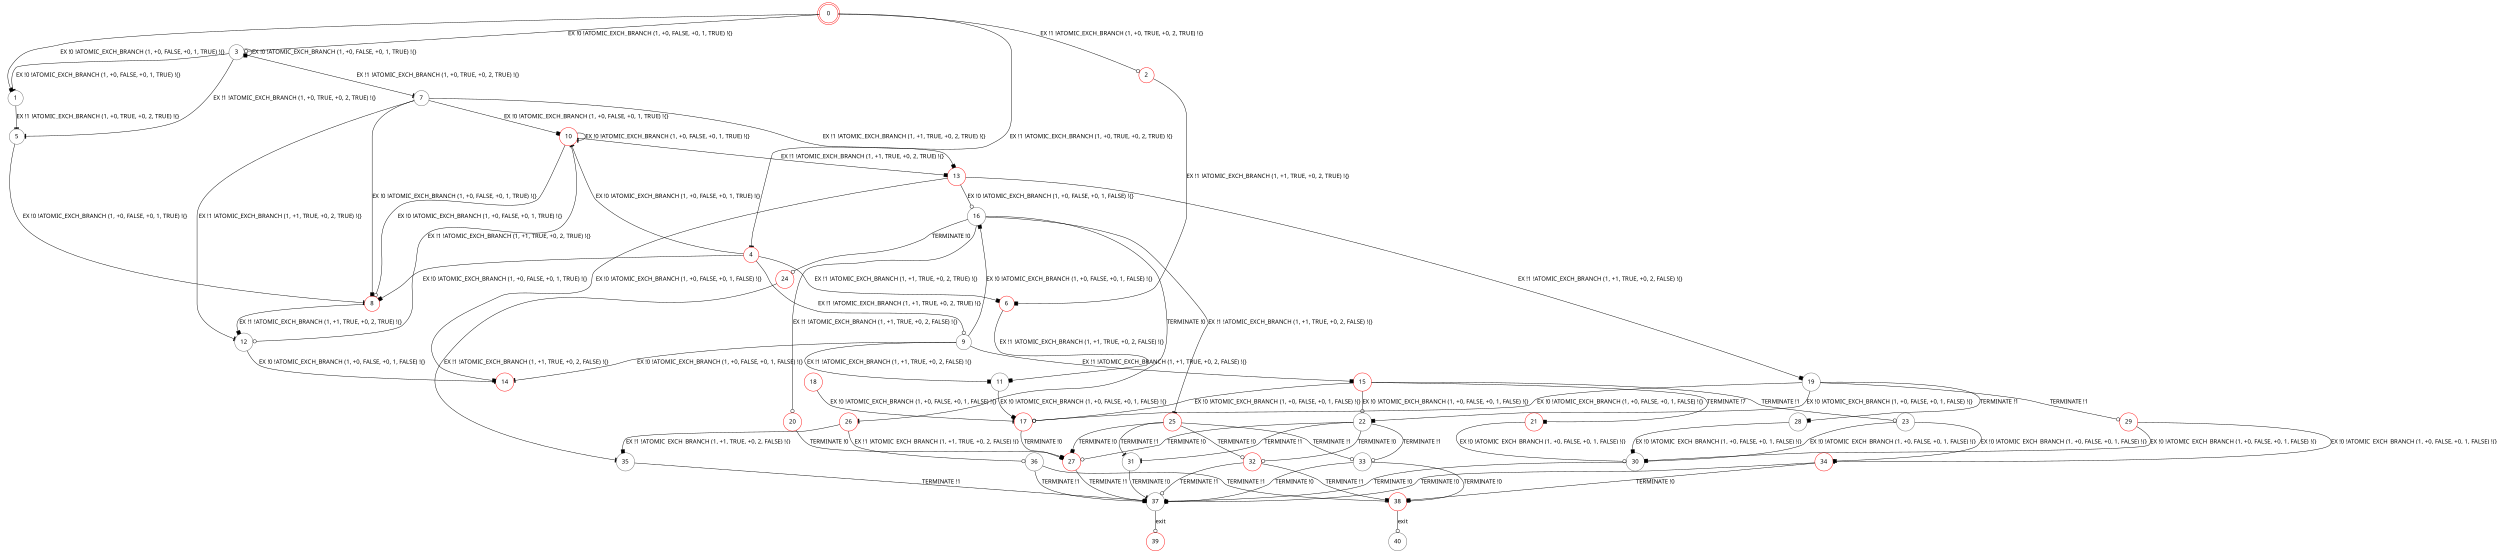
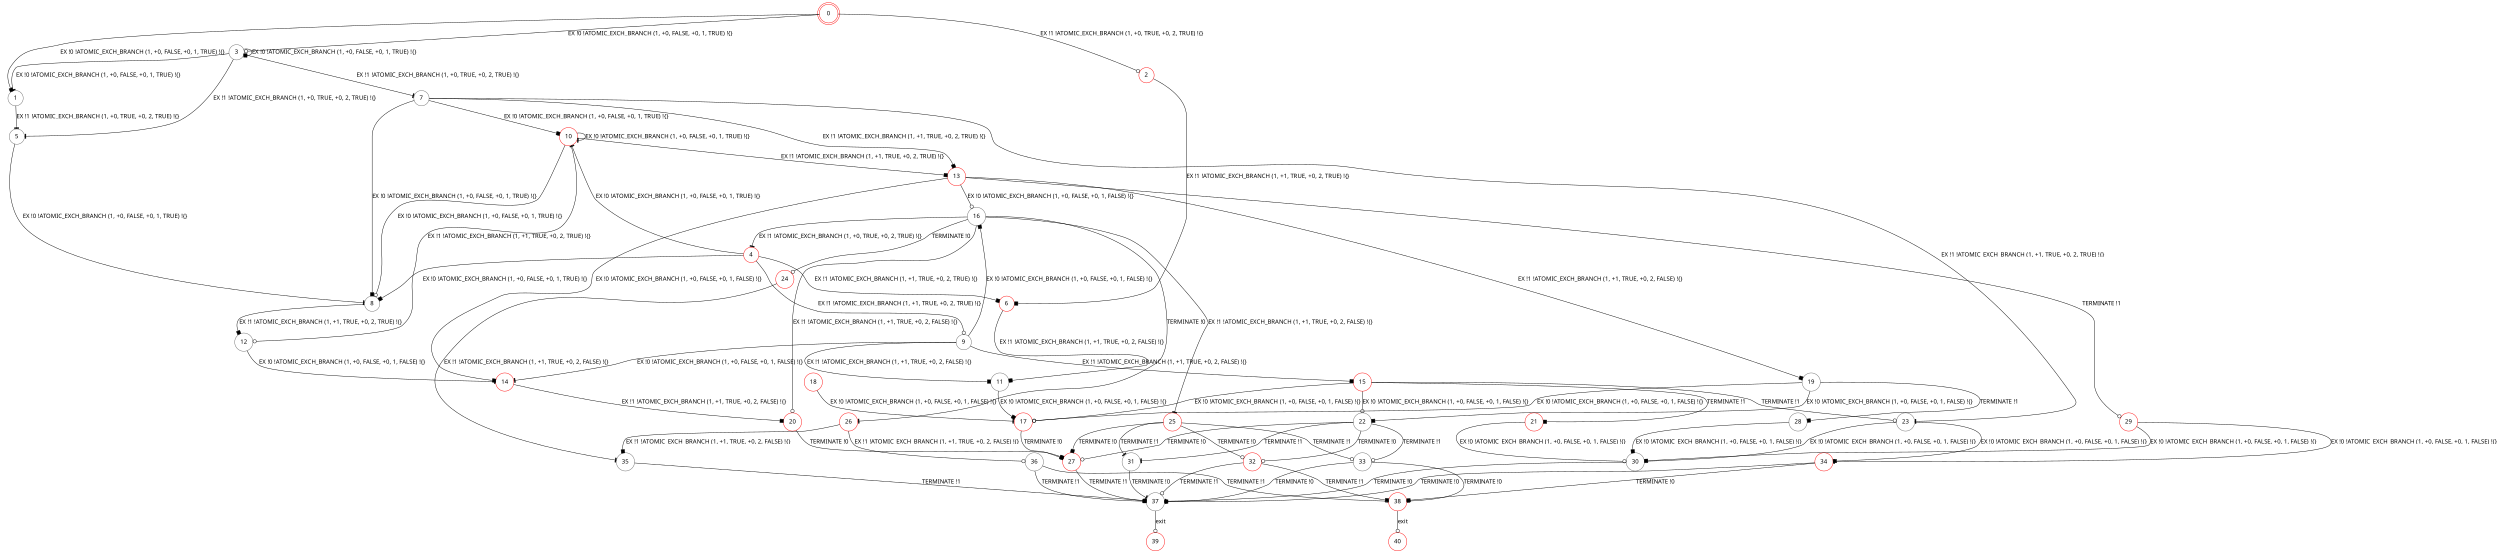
(978, 148) -> (856, 220)
(232, 174) -> (1364, 169)
(372, 304) -> (372, 304)
(1984, 394) -> (1586, 232)
(1726, 402) -> (1726, 402)
none -> (646, 408)
(1398, 542) -> (1398, 542)
